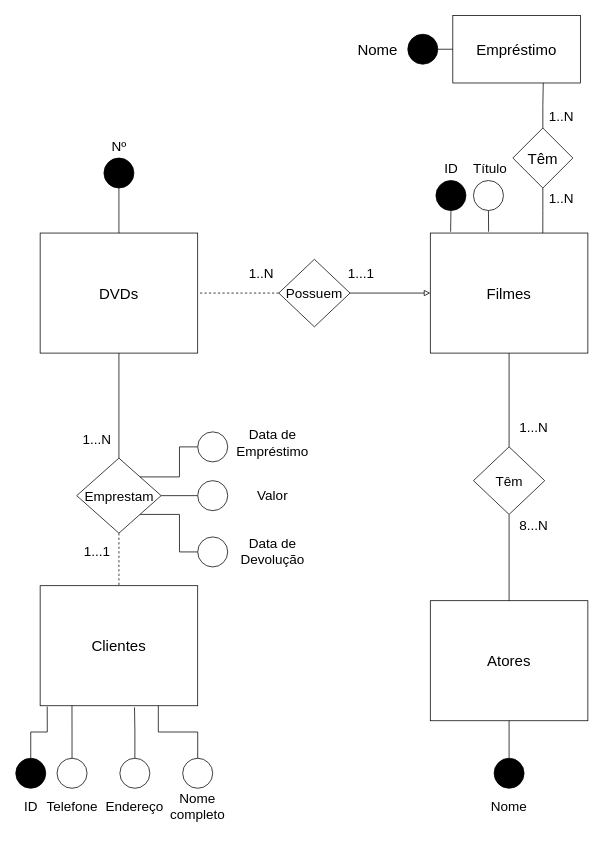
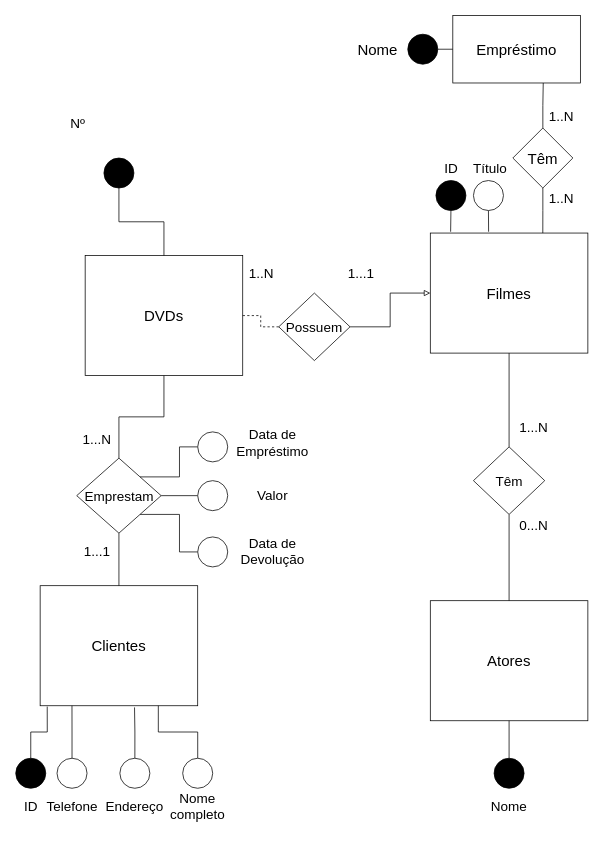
(119, 147) -> (78, 124)
(119, 293) -> (164, 315)
(314, 293) -> (314, 327)
(534, 525) -> (534, 525)
(119, 558) -> (119, 558)
